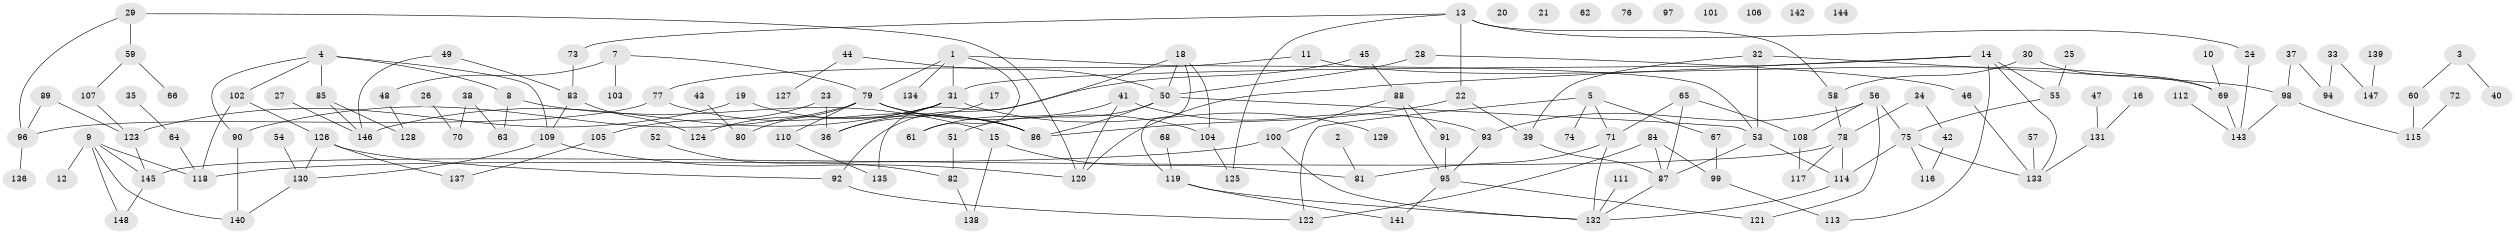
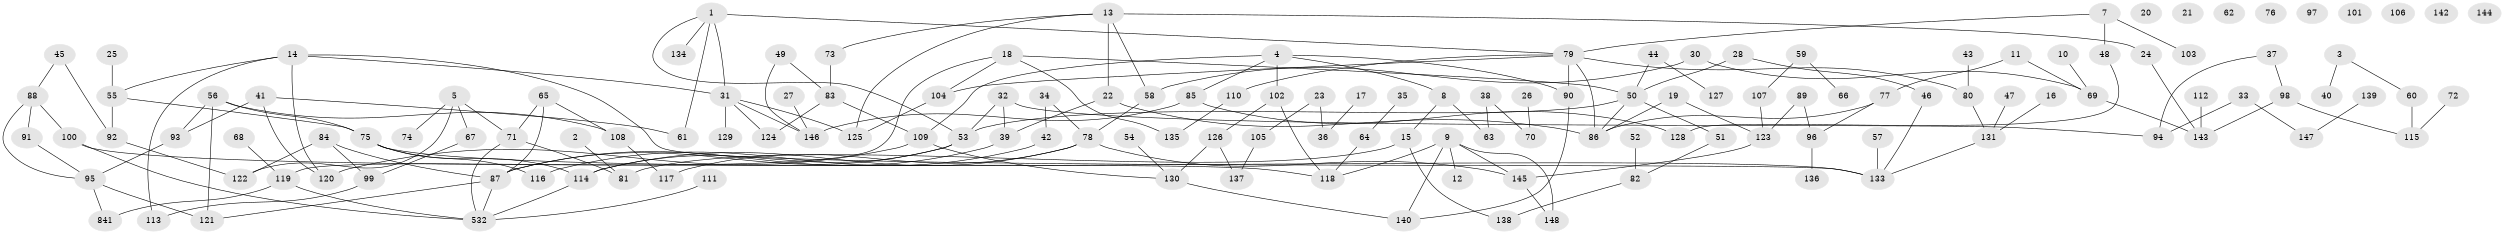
(131, 13) -> none
(2023, 70) -> (1578, 125)
none -> (1978, 117)
(890, 118) -> (792, 114)
(577, 171) -> (112, 117)
none -> (358, 199)
(1398, 221) -> (105, 221)
(1593, 221) -> (479, 221)
